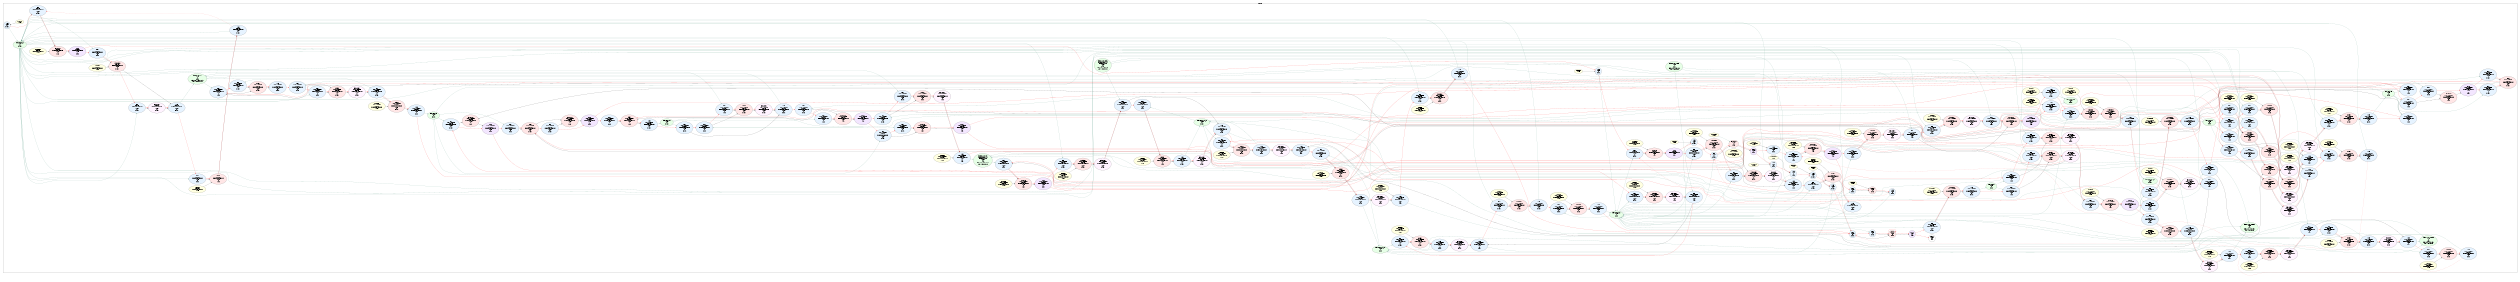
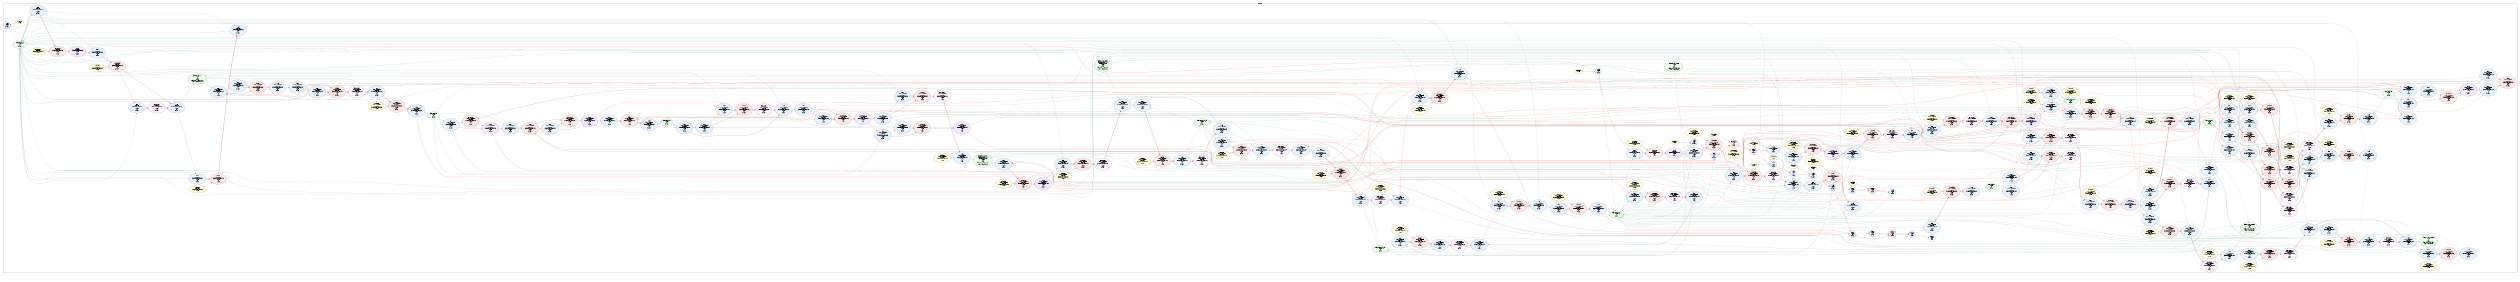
(2150, 181) -> none
